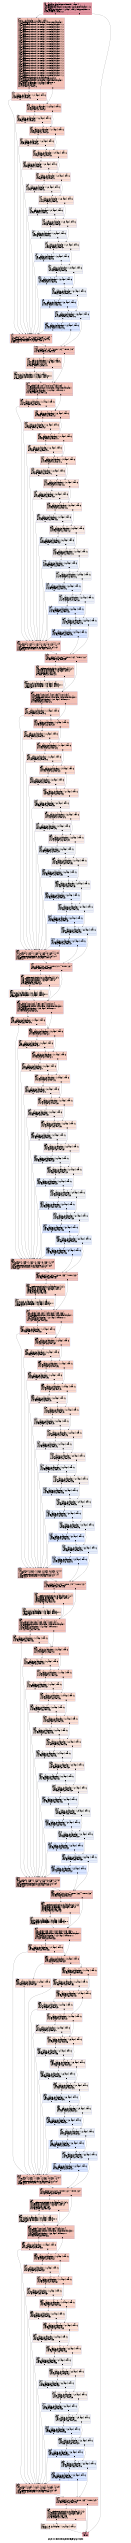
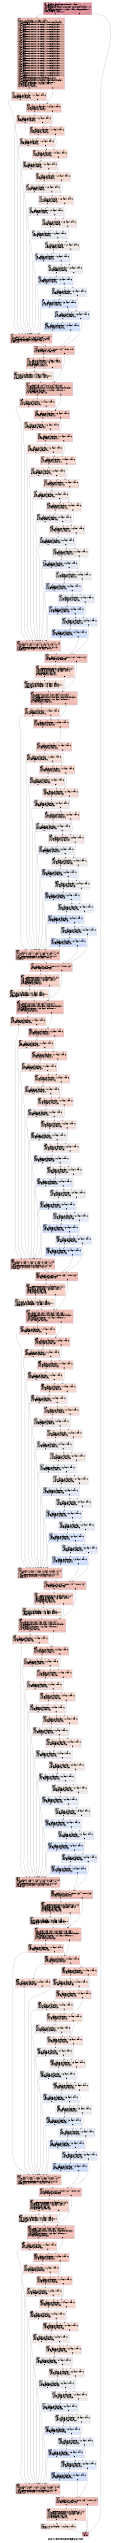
(41, 735) -> none
